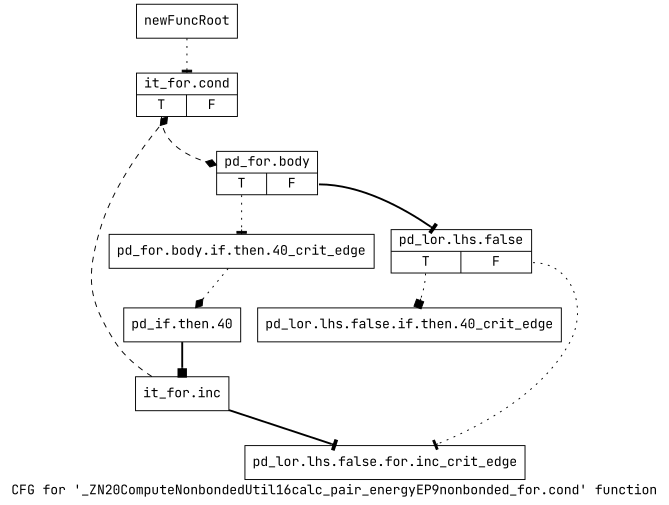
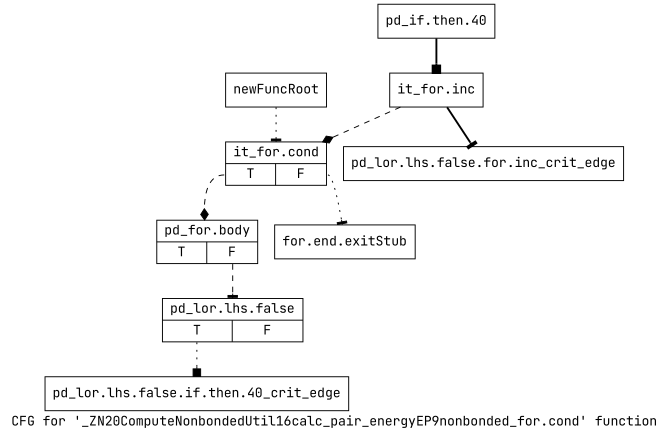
(378, 198) -> (233, 279)
none -> (345, 242)
(242, 251) -> none
(551, 368) -> none
